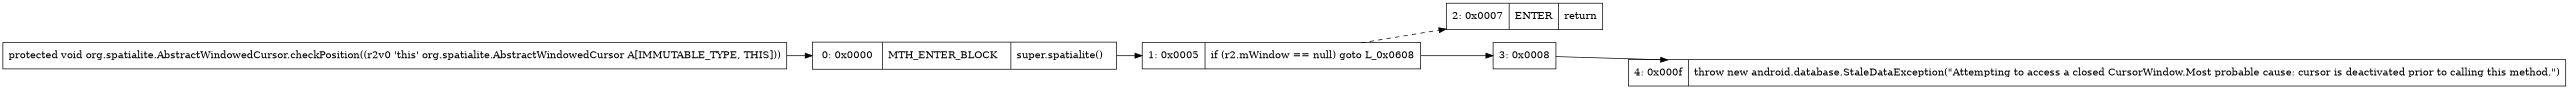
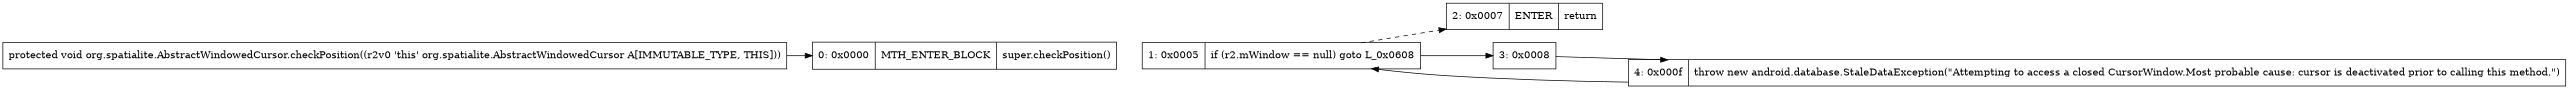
(1060, 55) -> (1057, 55)
(1126, 56) -> (1503, 79)
